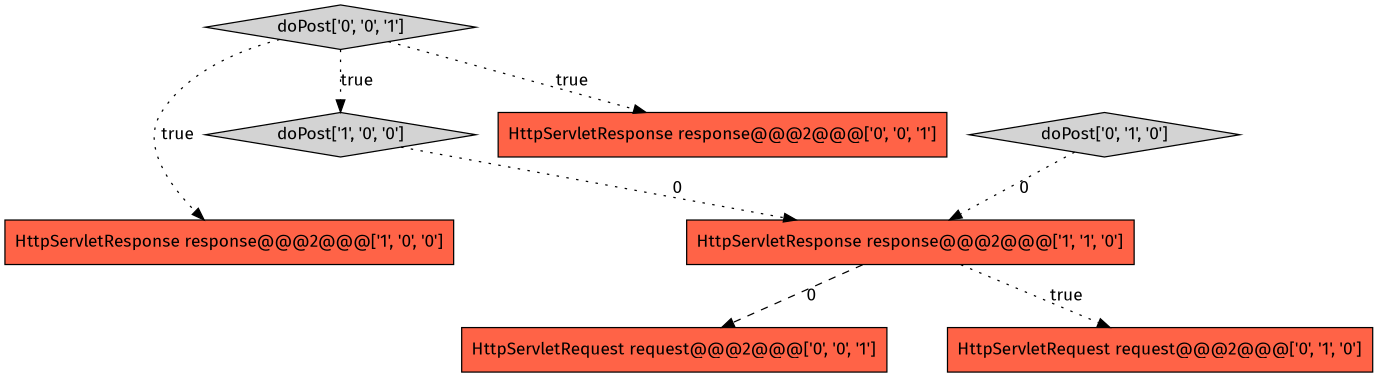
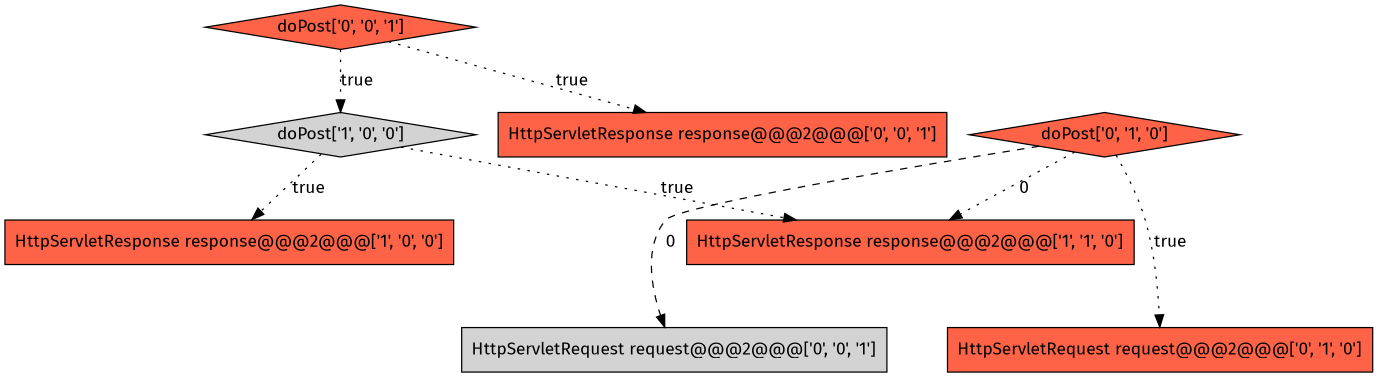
(341, 27) -> (341, 27)
(170, 101) -> (291, 183)
(1104, 135) -> (1104, 135)
(677, 189) -> (677, 189)
(798, 294) -> (802, 187)
(1030, 294) -> (1148, 232)
(674, 350) -> (674, 350)
